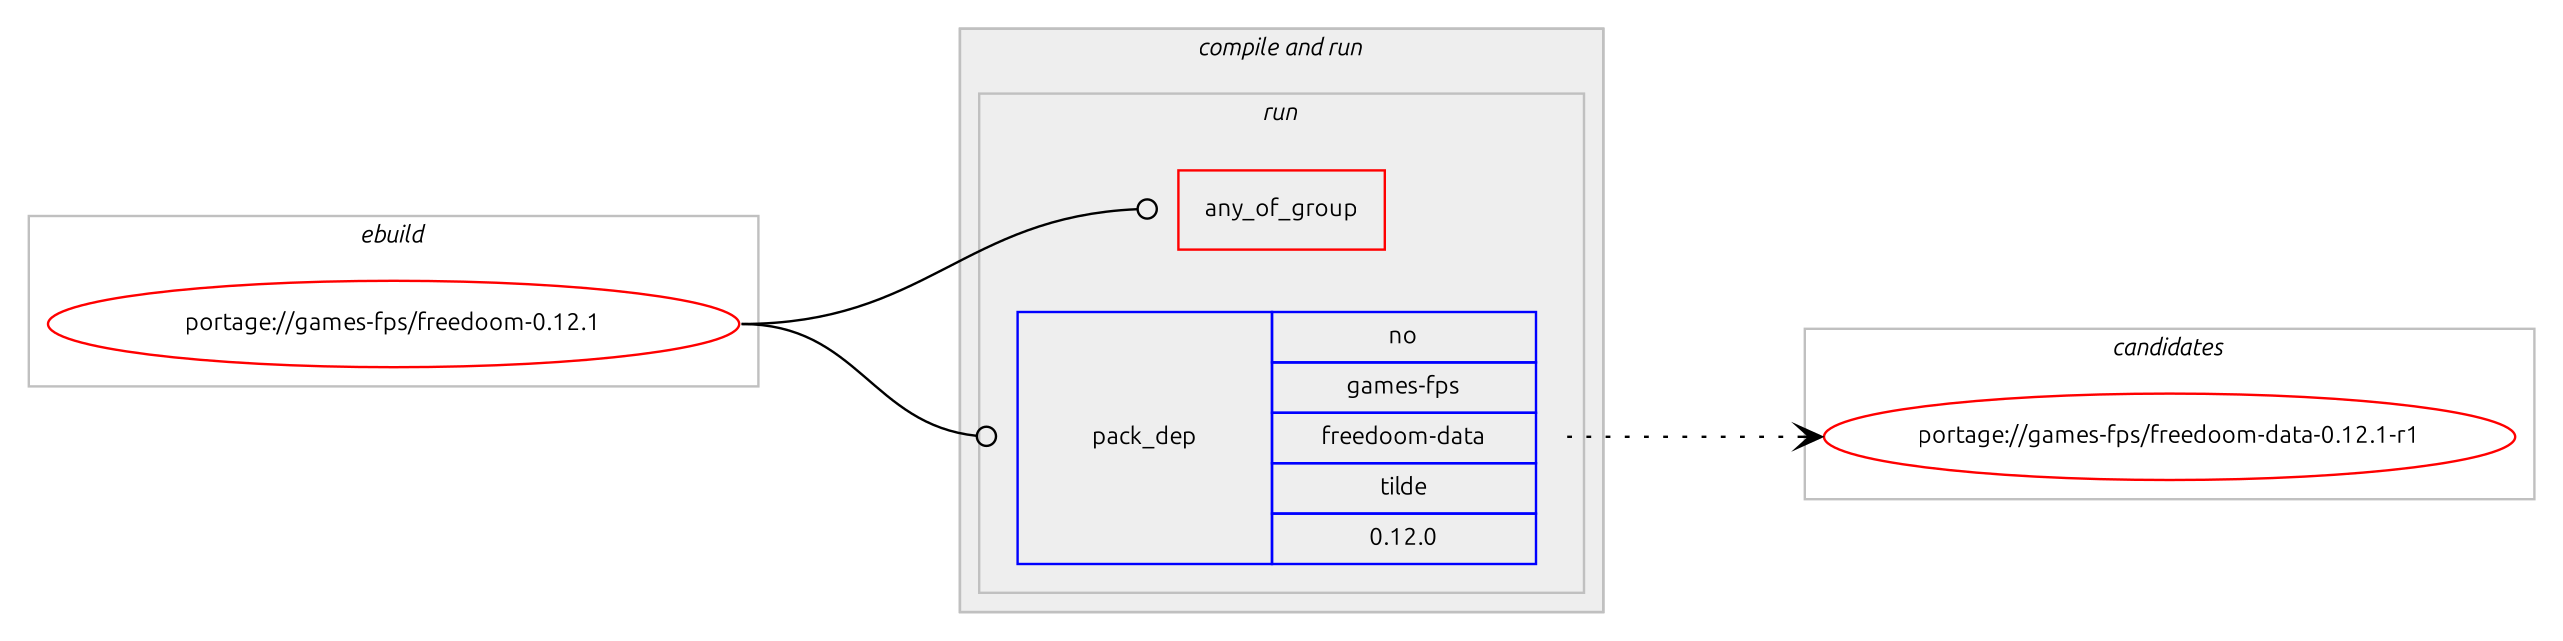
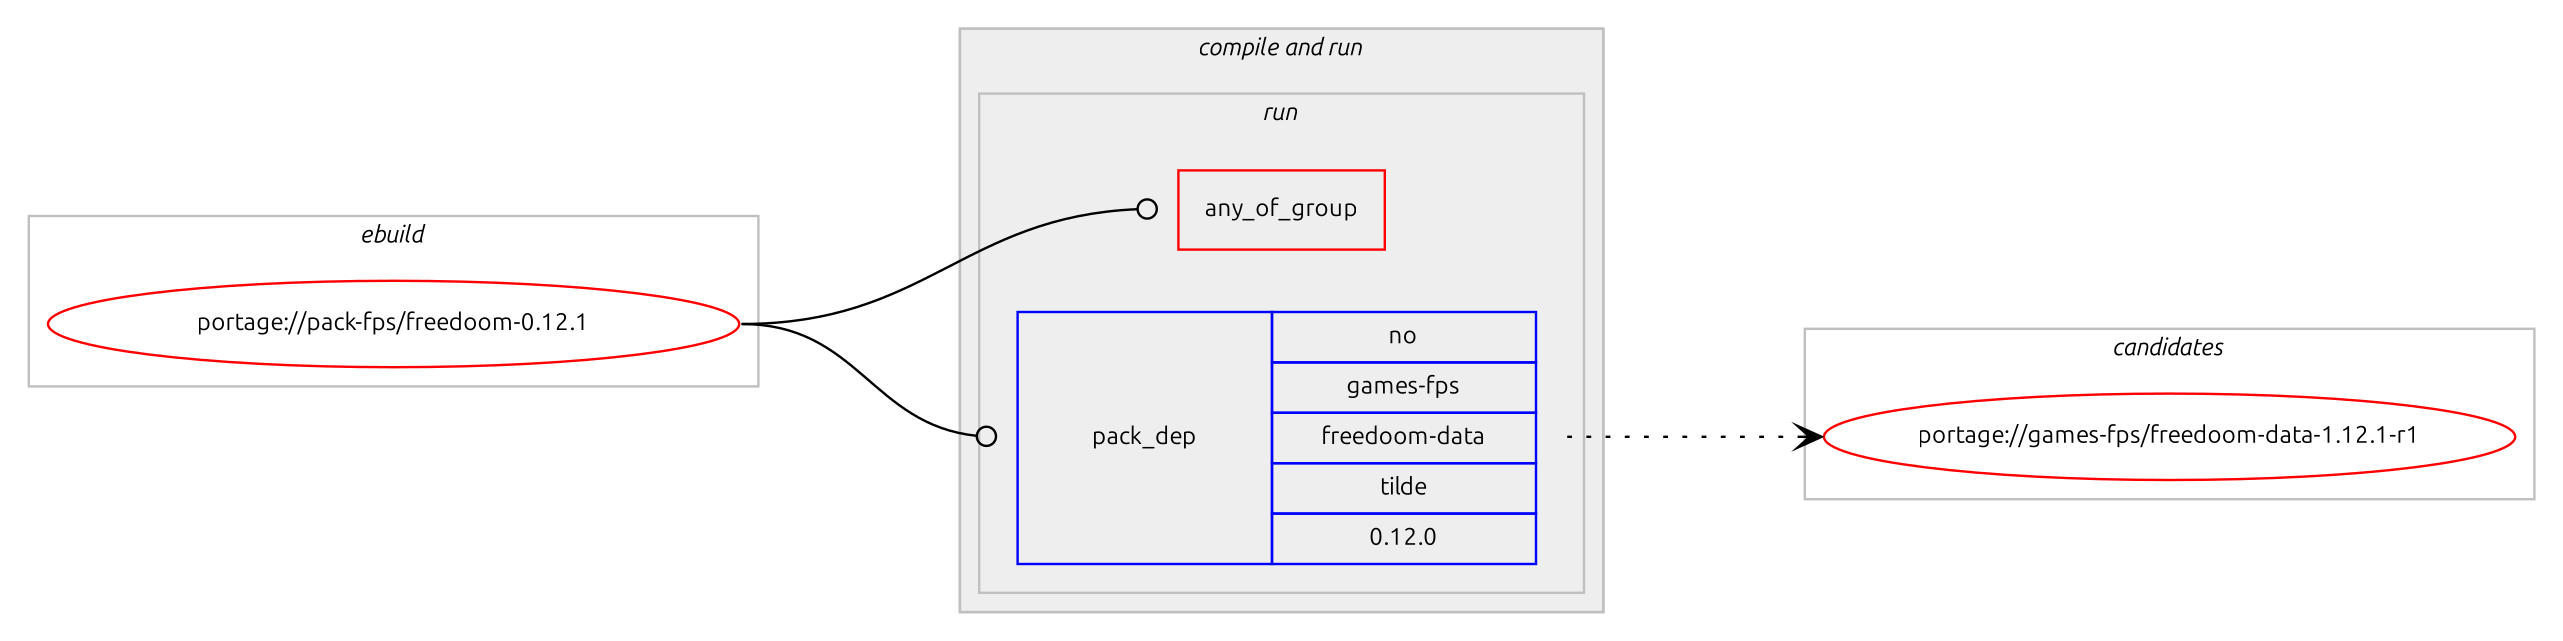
(394, 324) -> (394, 324)
(2170, 437) -> (2170, 437)
